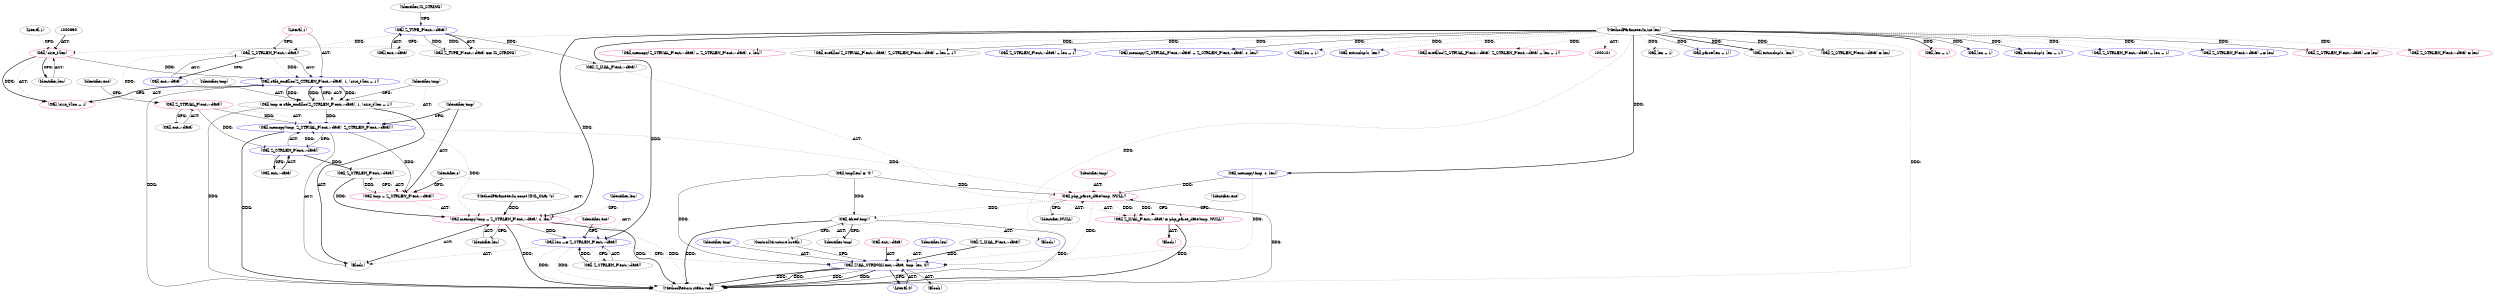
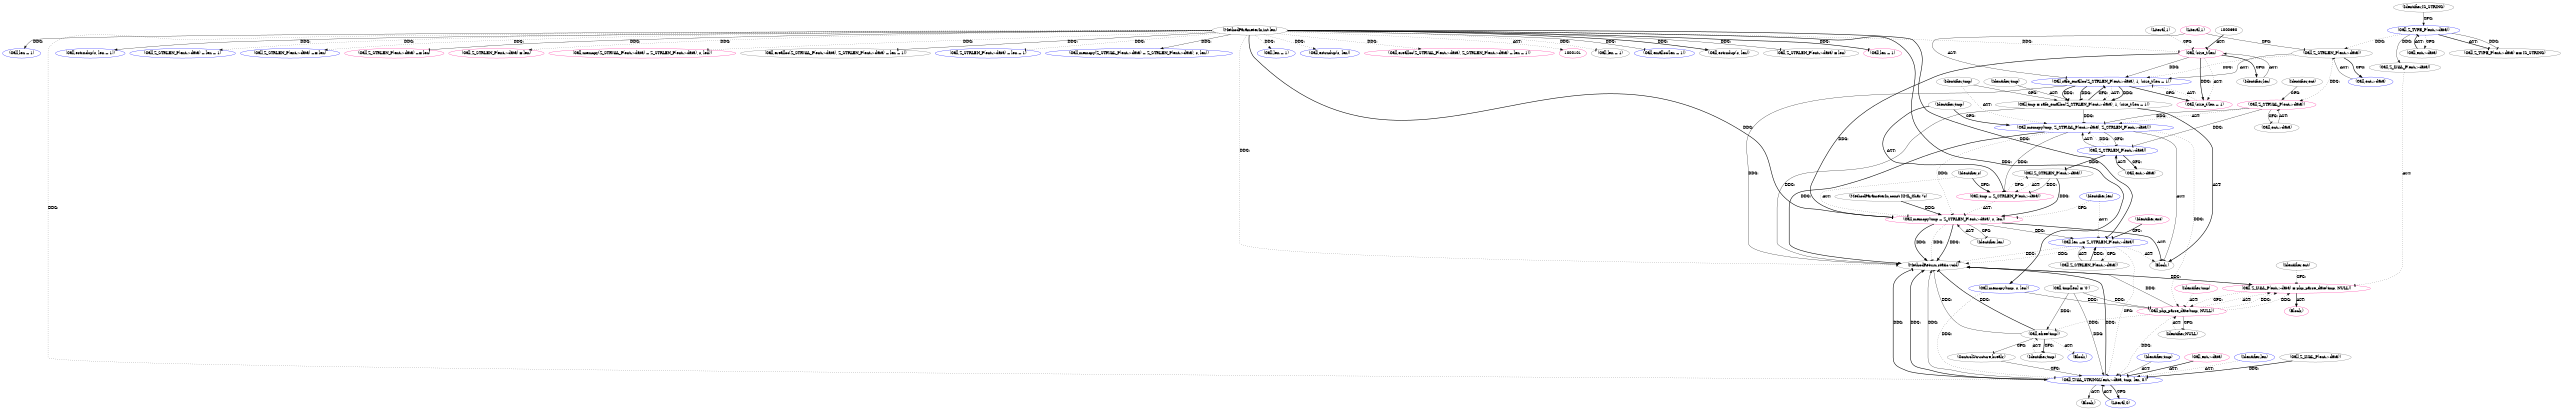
(1712, 53) -> (1664, 53)
none -> (1925, 81)
(972, 278) -> (2115, 275)
